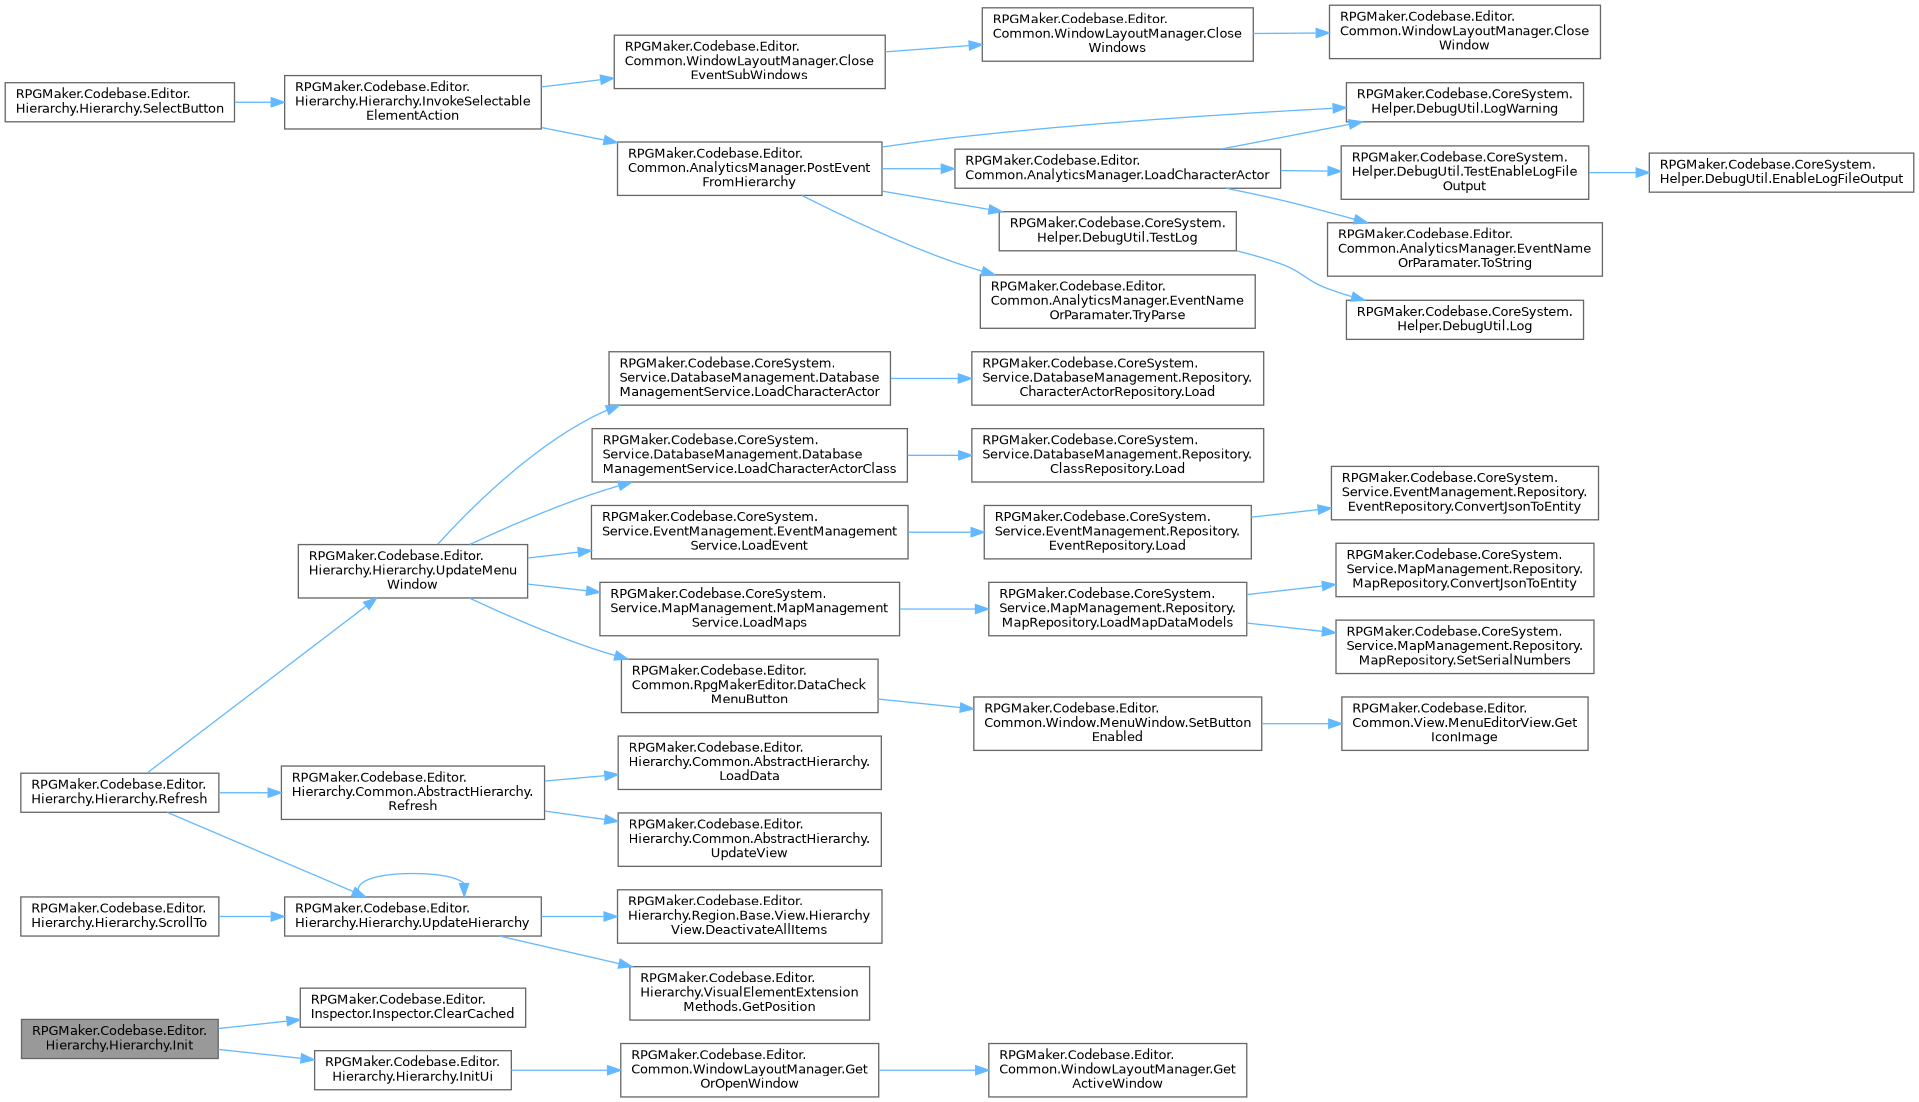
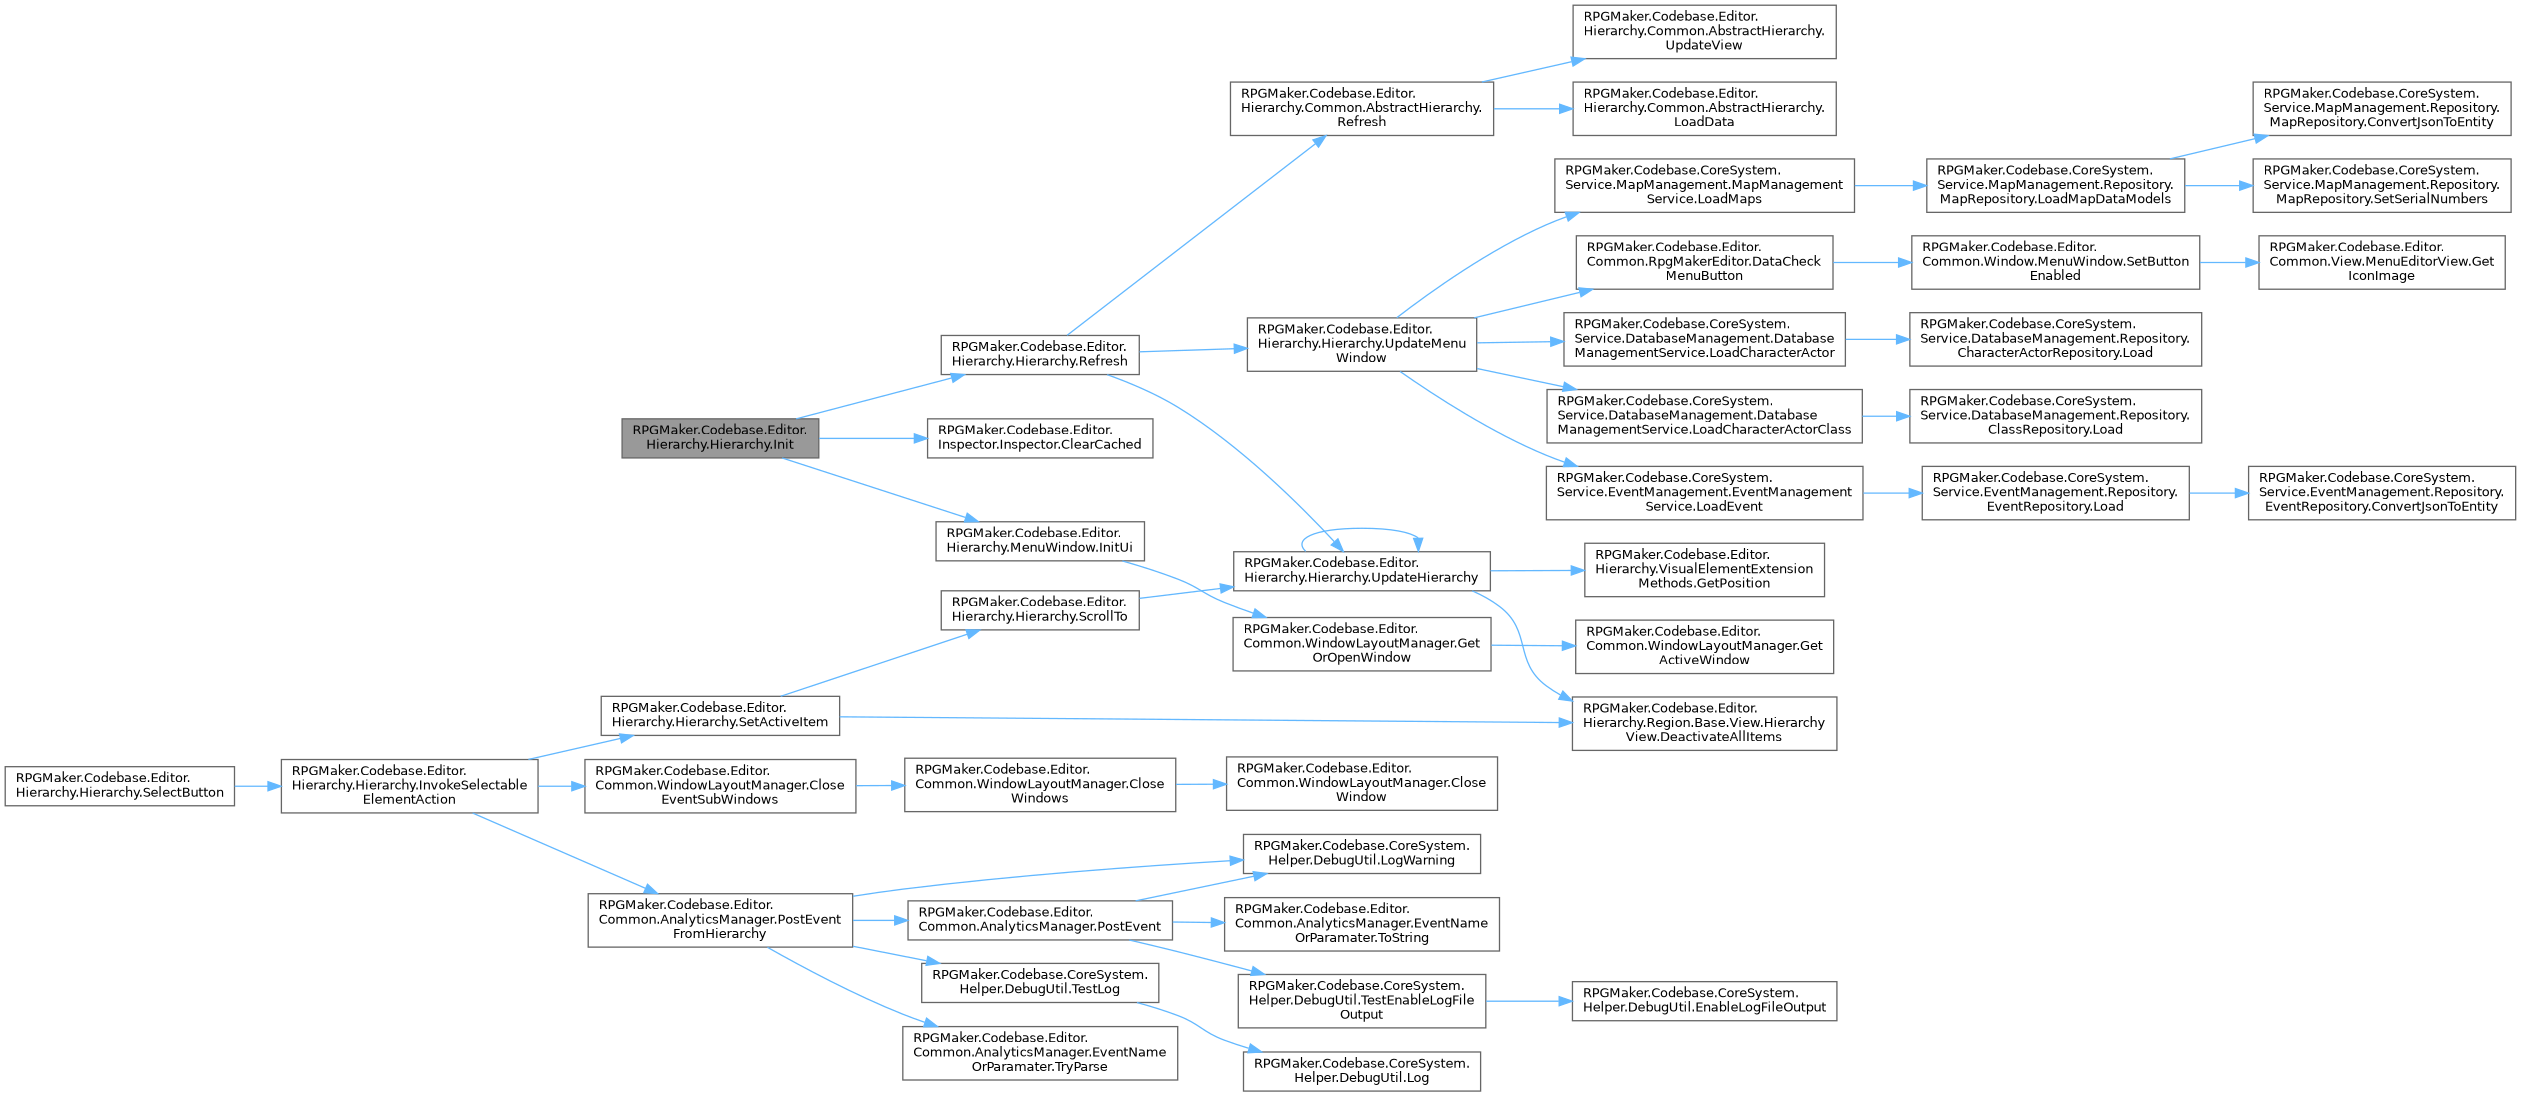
(1118, 169) -> (1040, 920)
none -> (874, 398)
none -> (720, 716)
(413, 1070) -> (1040, 541)
